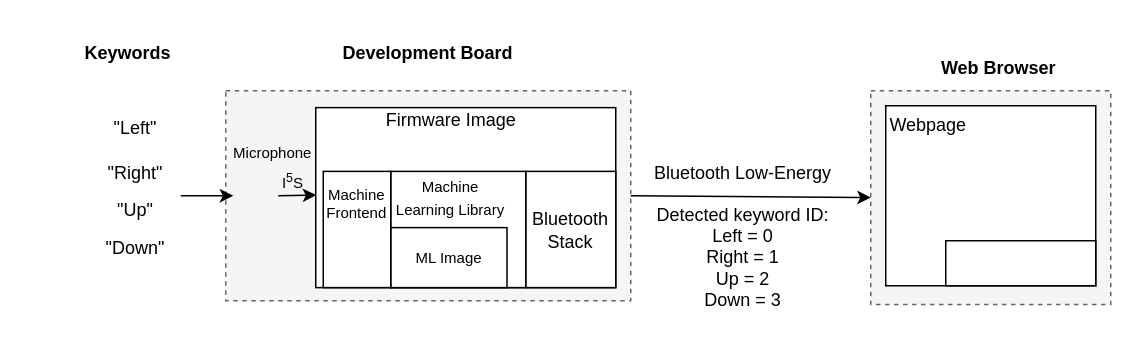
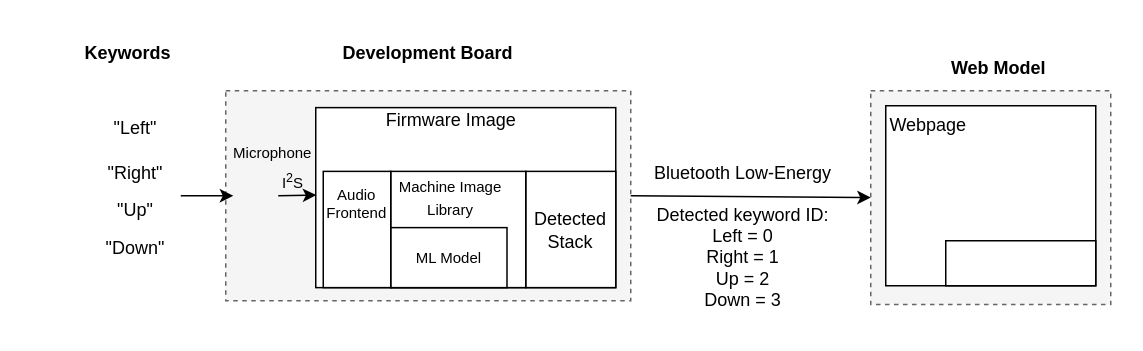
(999, 68) -> (999, 68)
(293, 181) -> (293, 181)
(451, 197) -> (451, 197)
(357, 203) -> (357, 203)
(571, 230) -> (571, 230)
(449, 257) -> (449, 257)
